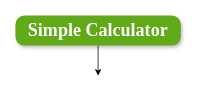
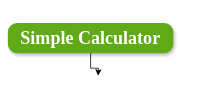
(98, 30) -> (90, 38)
